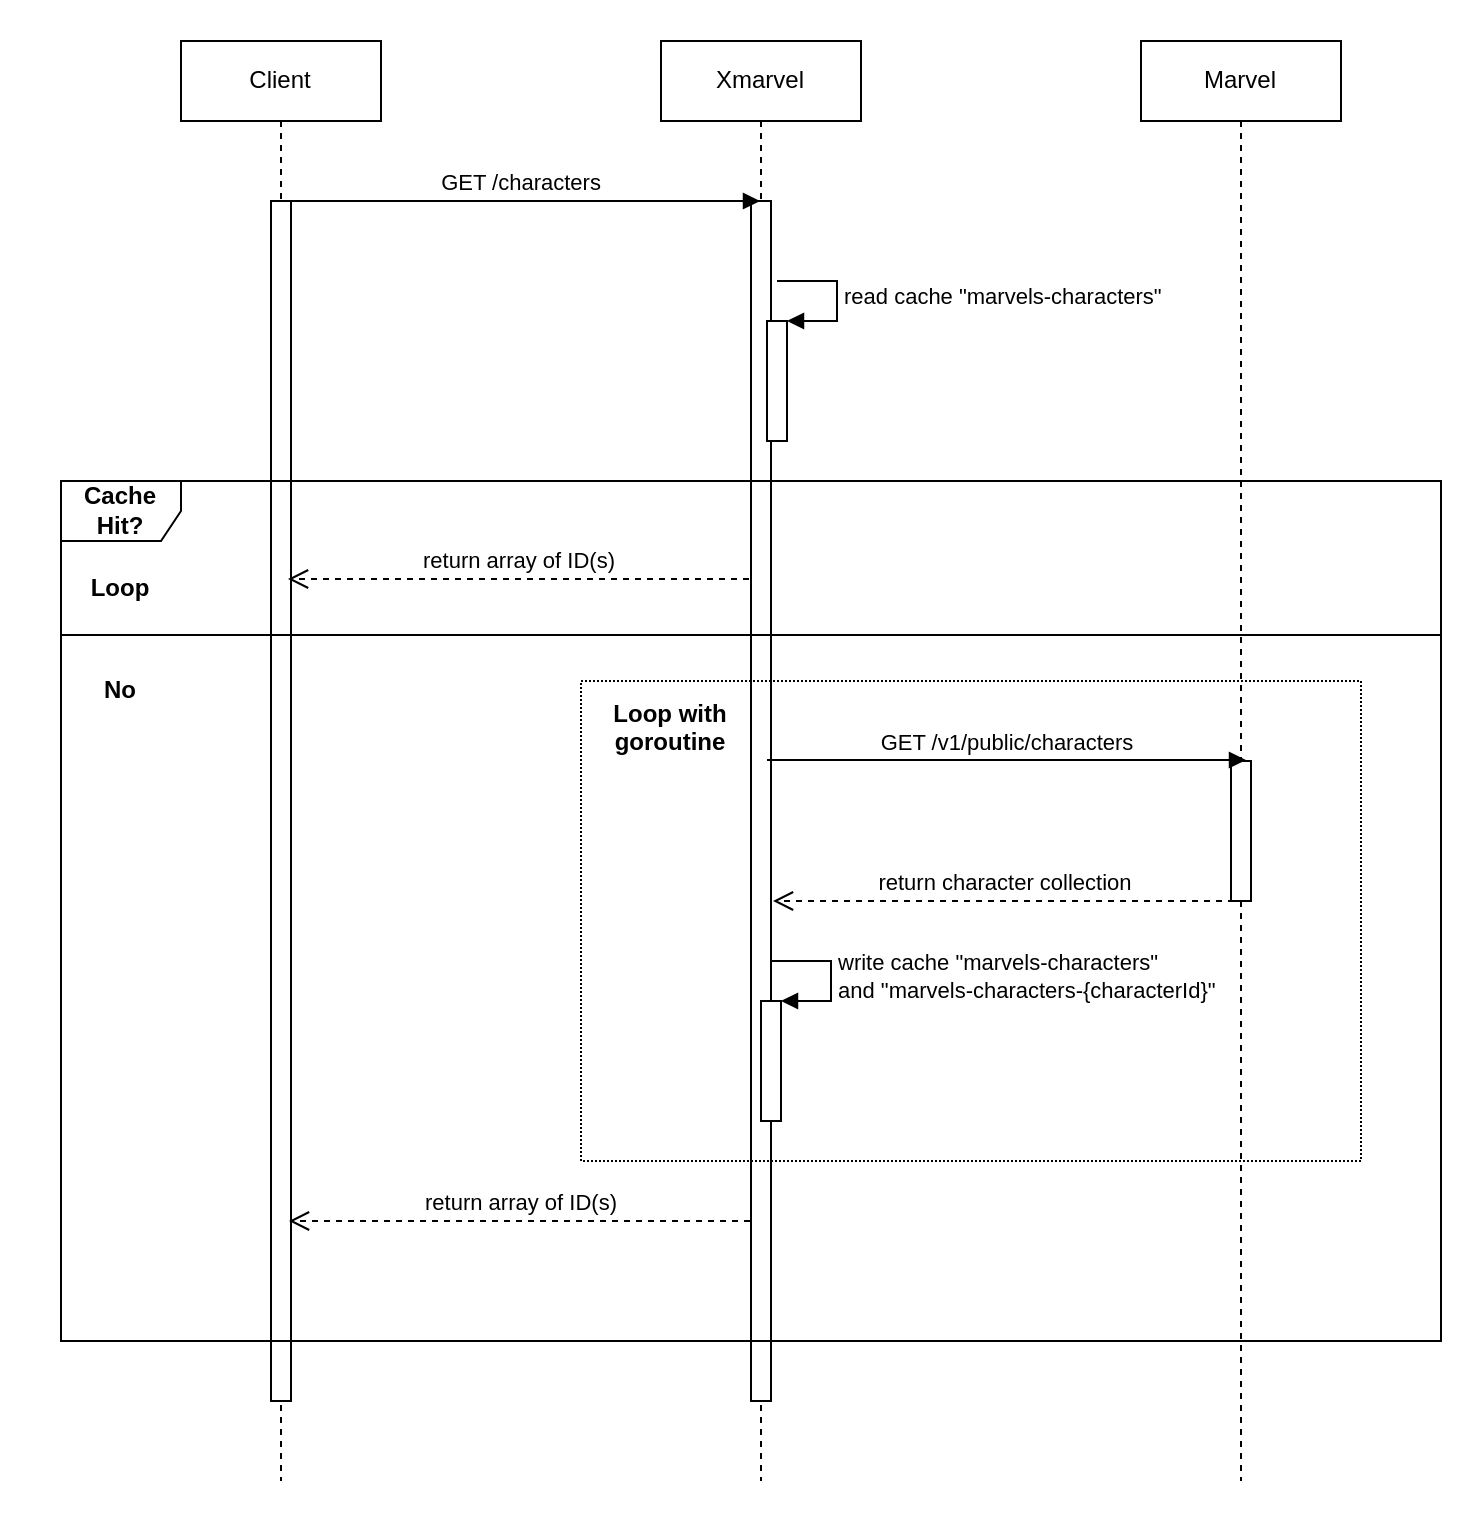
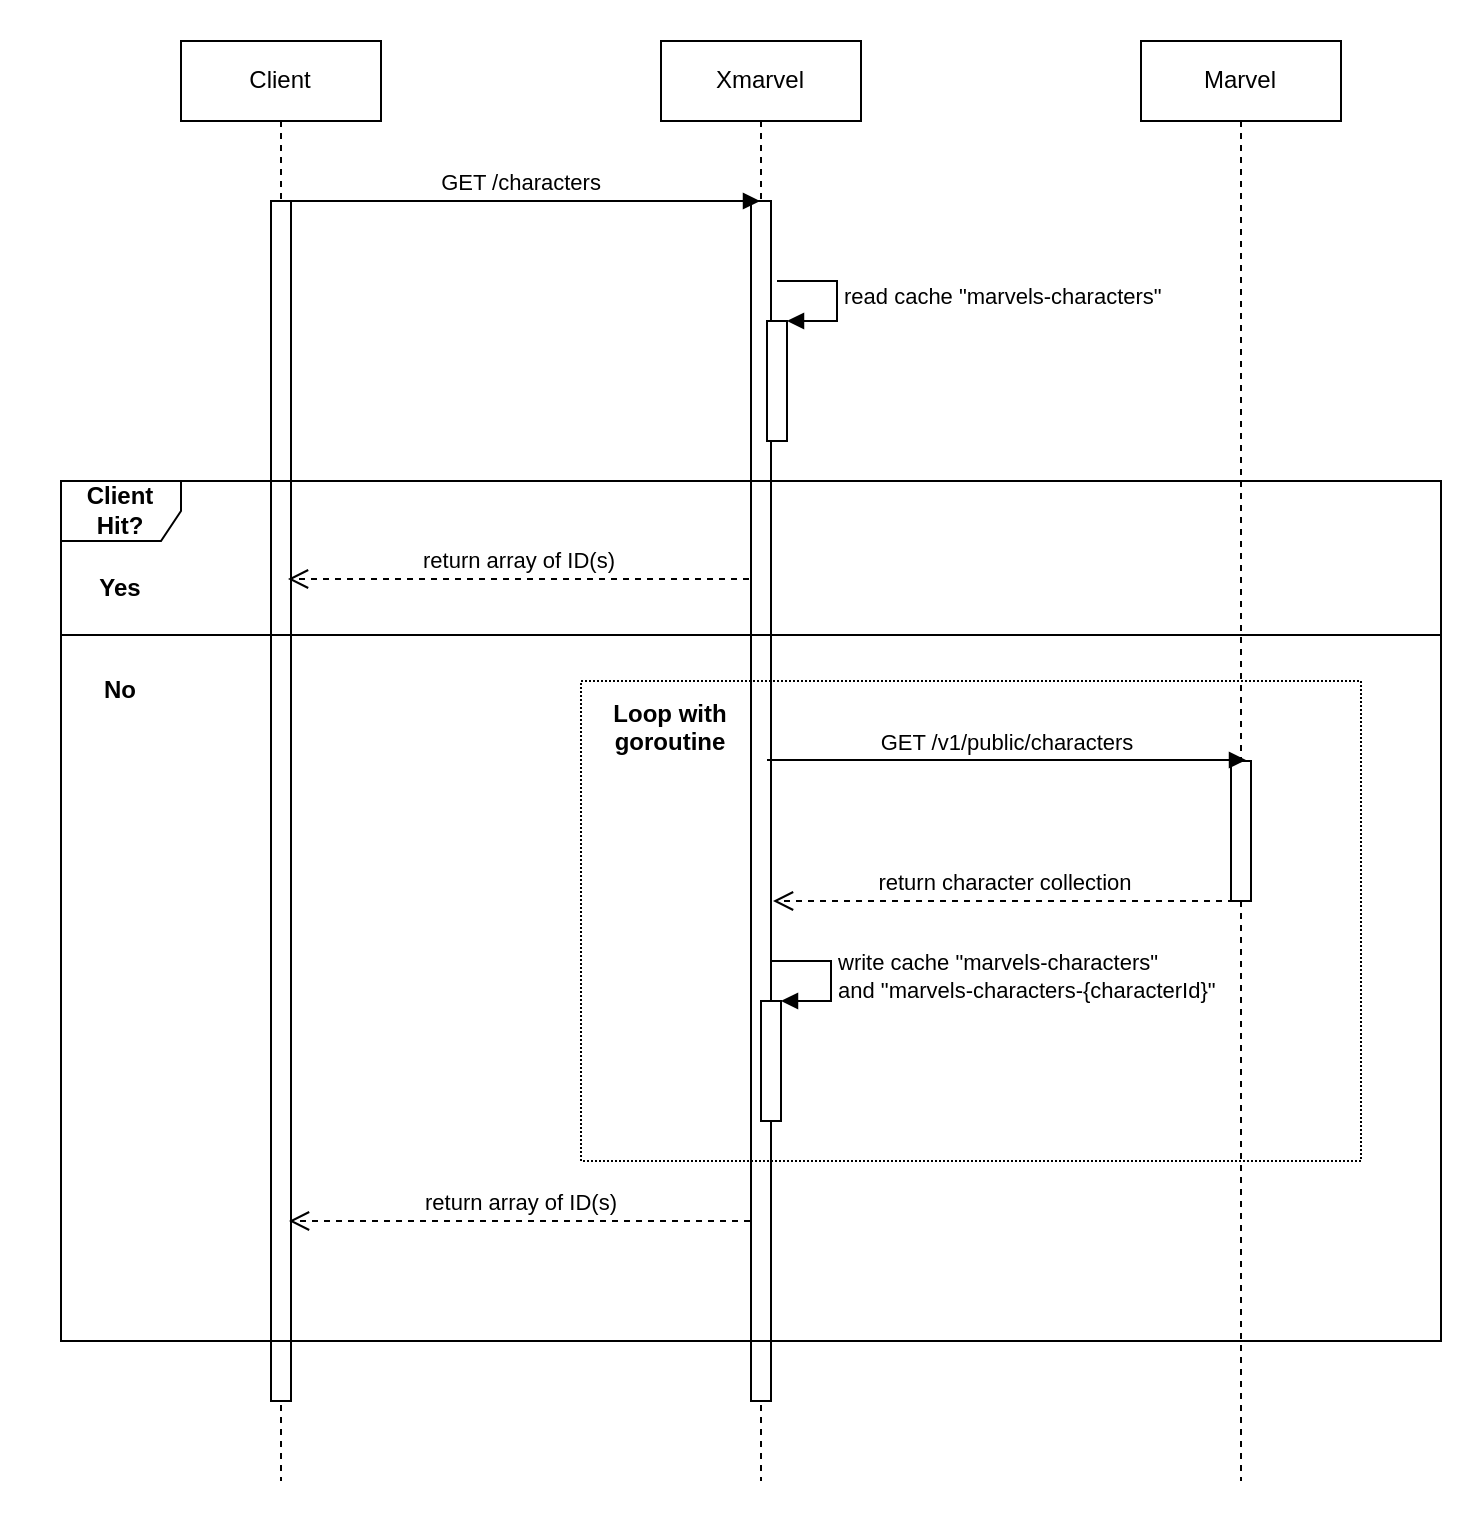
(121, 511) -> (121, 511)
(120, 588) -> (120, 588)
